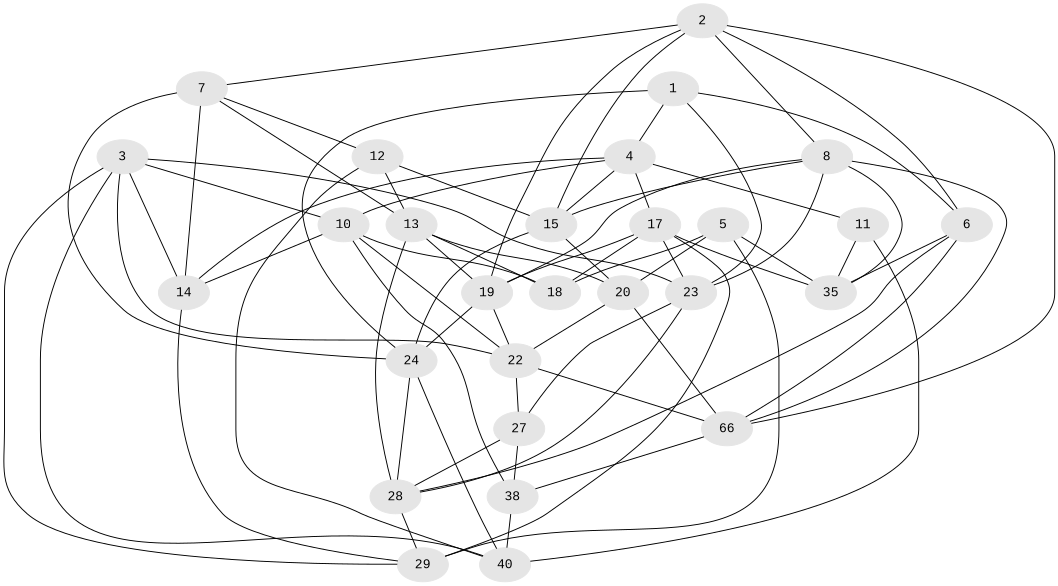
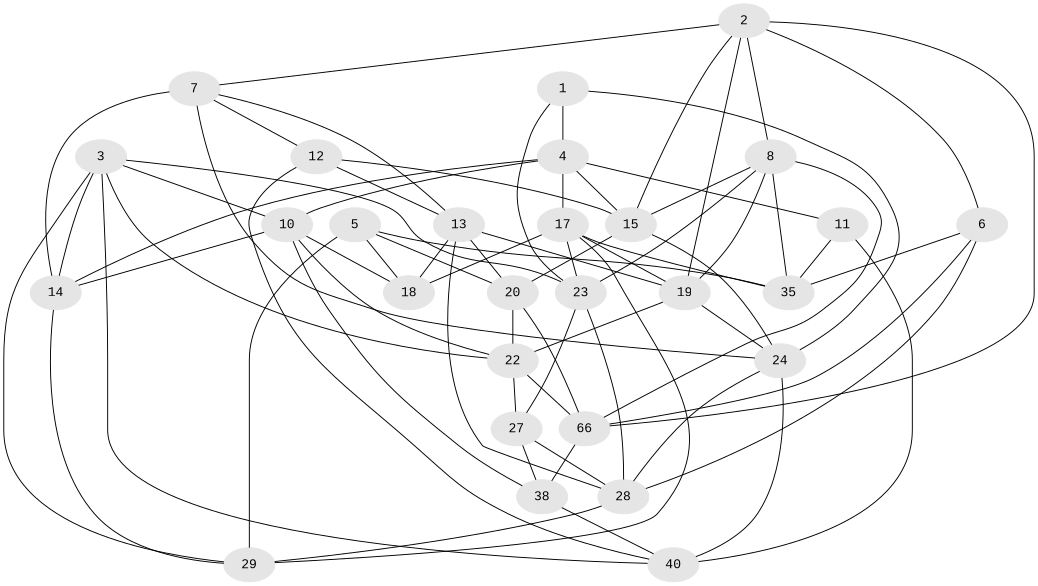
(837, 129) -> none
